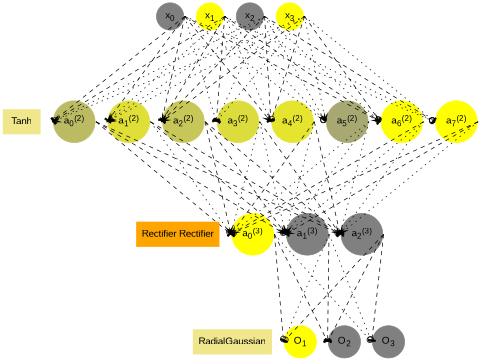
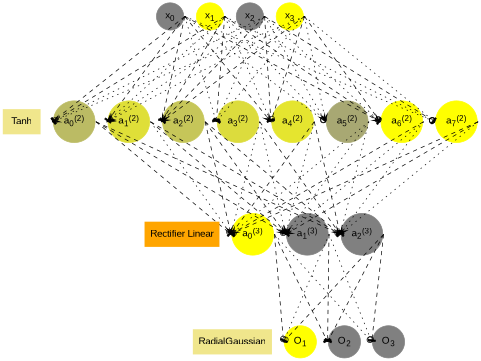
(178, 234) -> (182, 234)
